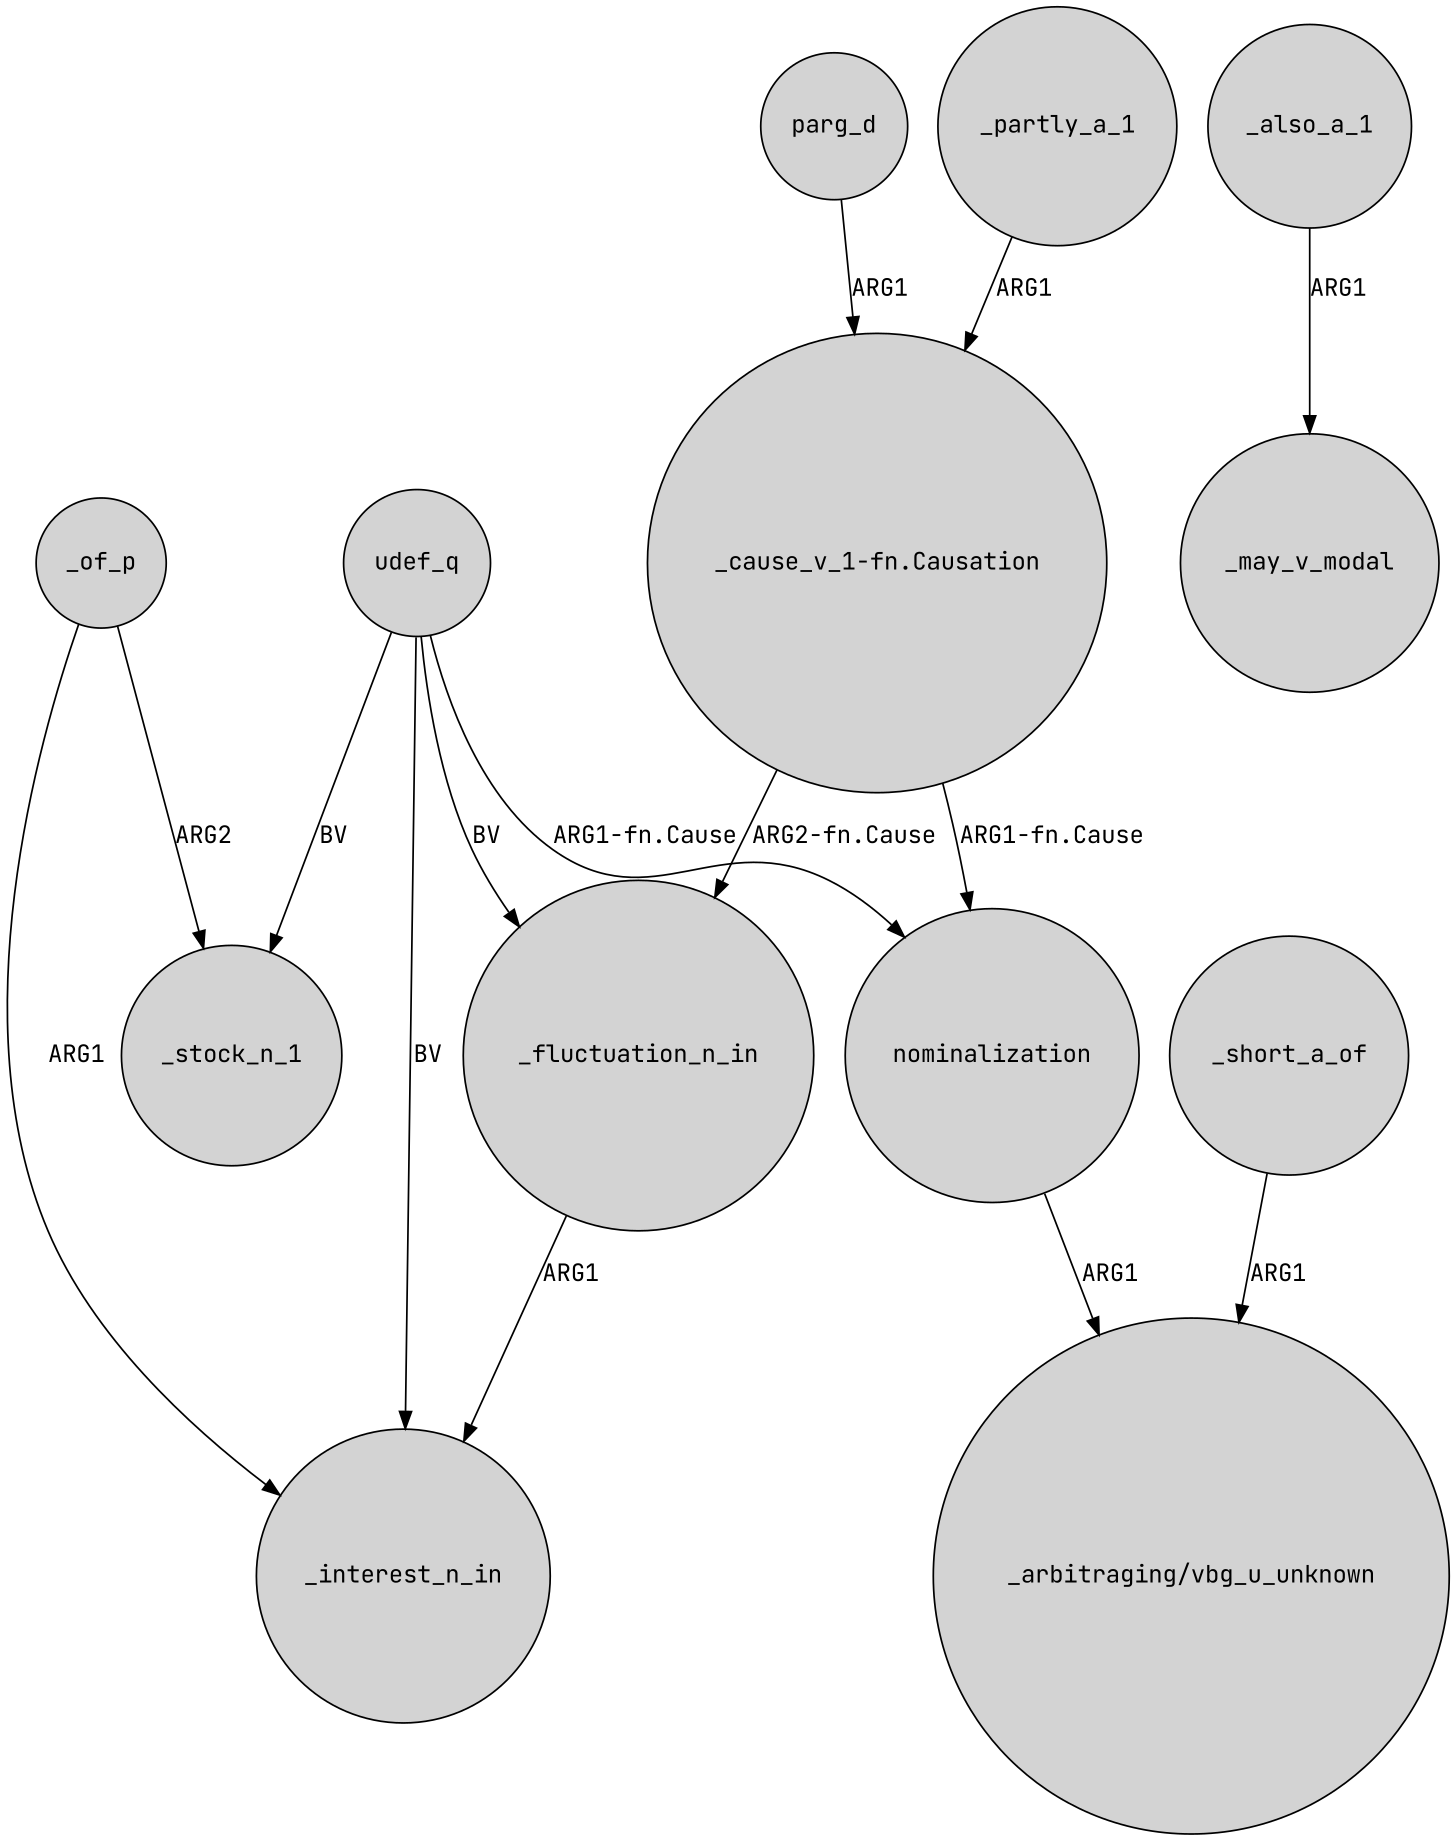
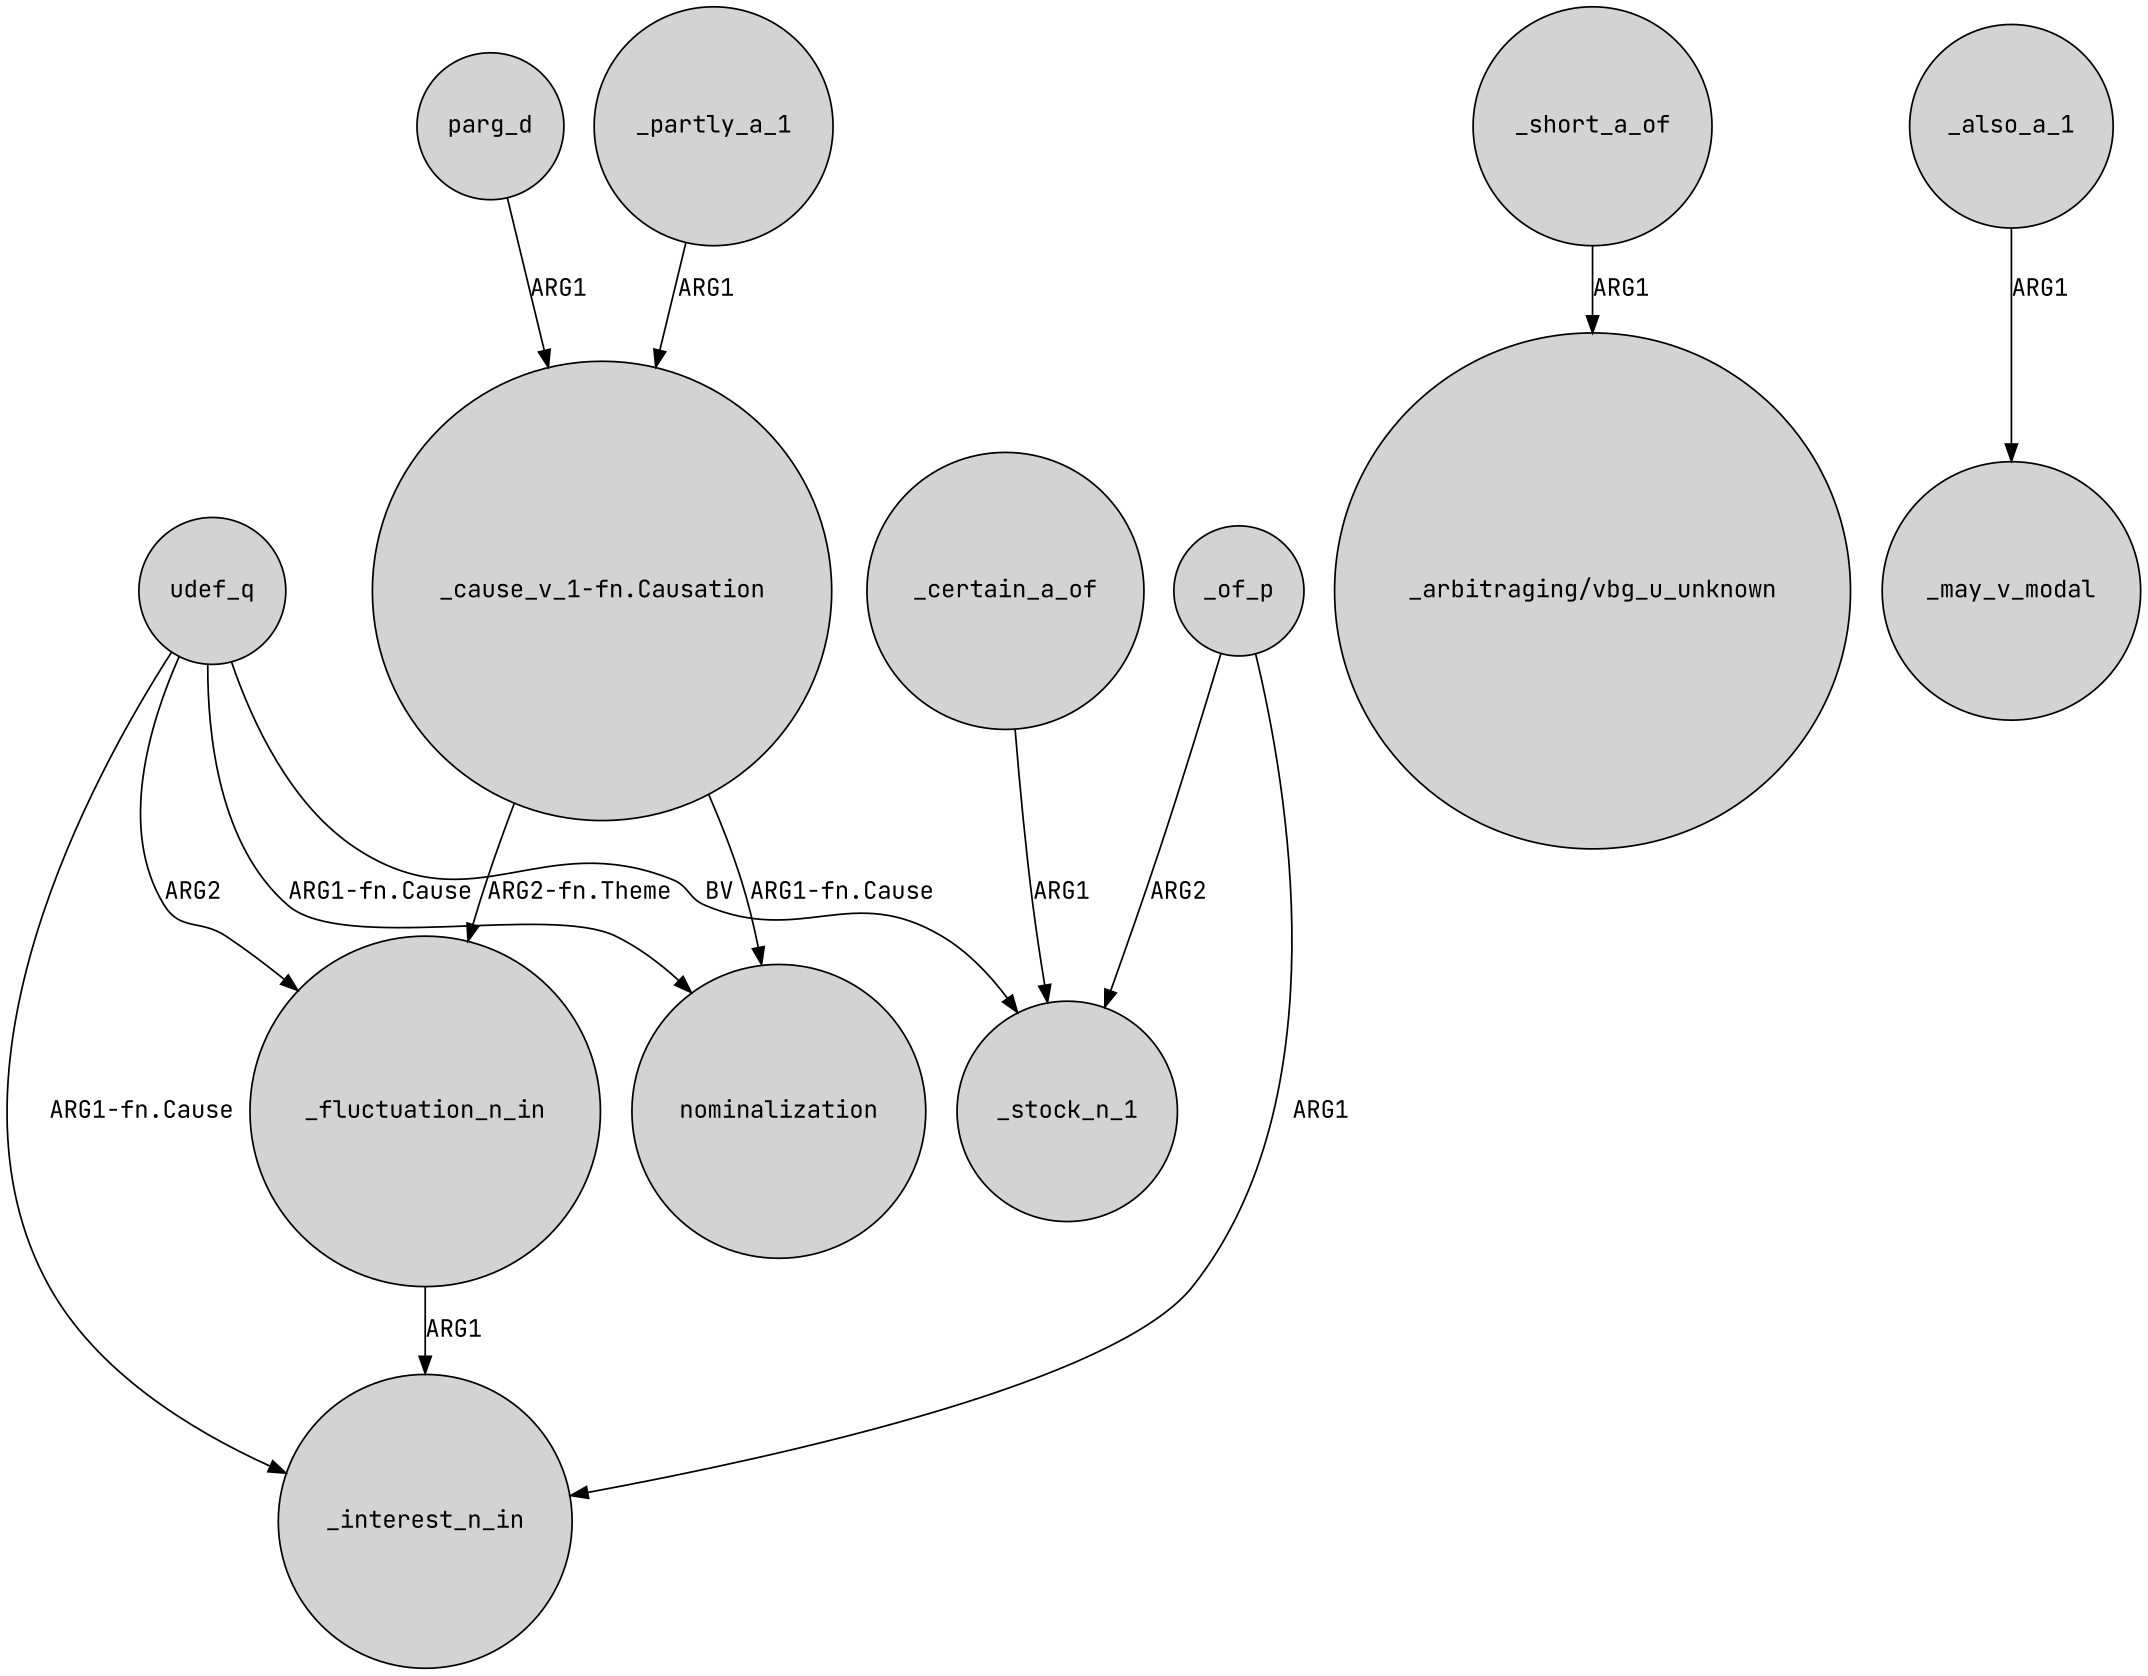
none -> (1005, 591)
(487, 837) -> (193, 892)
(844, 837) -> (580, 892)
(428, 1056) -> (142, 1111)
(1069, 1256) -> none
